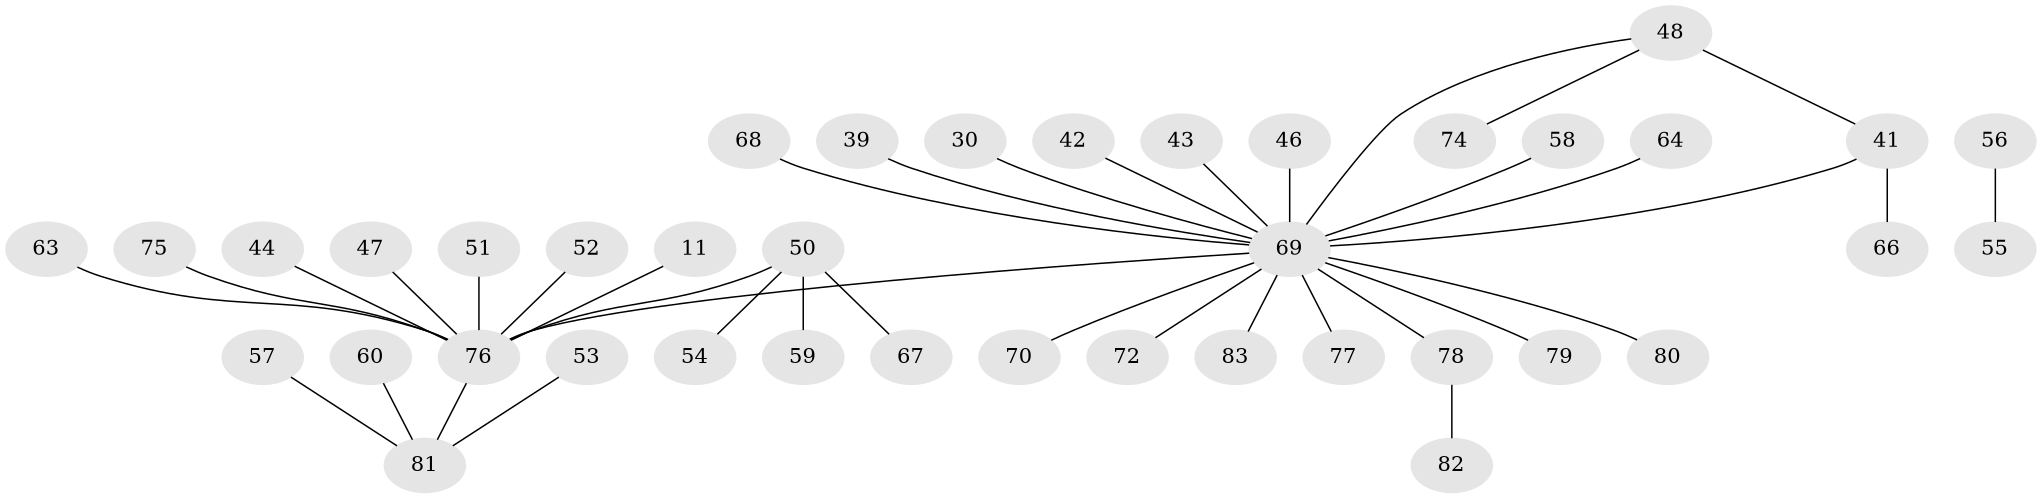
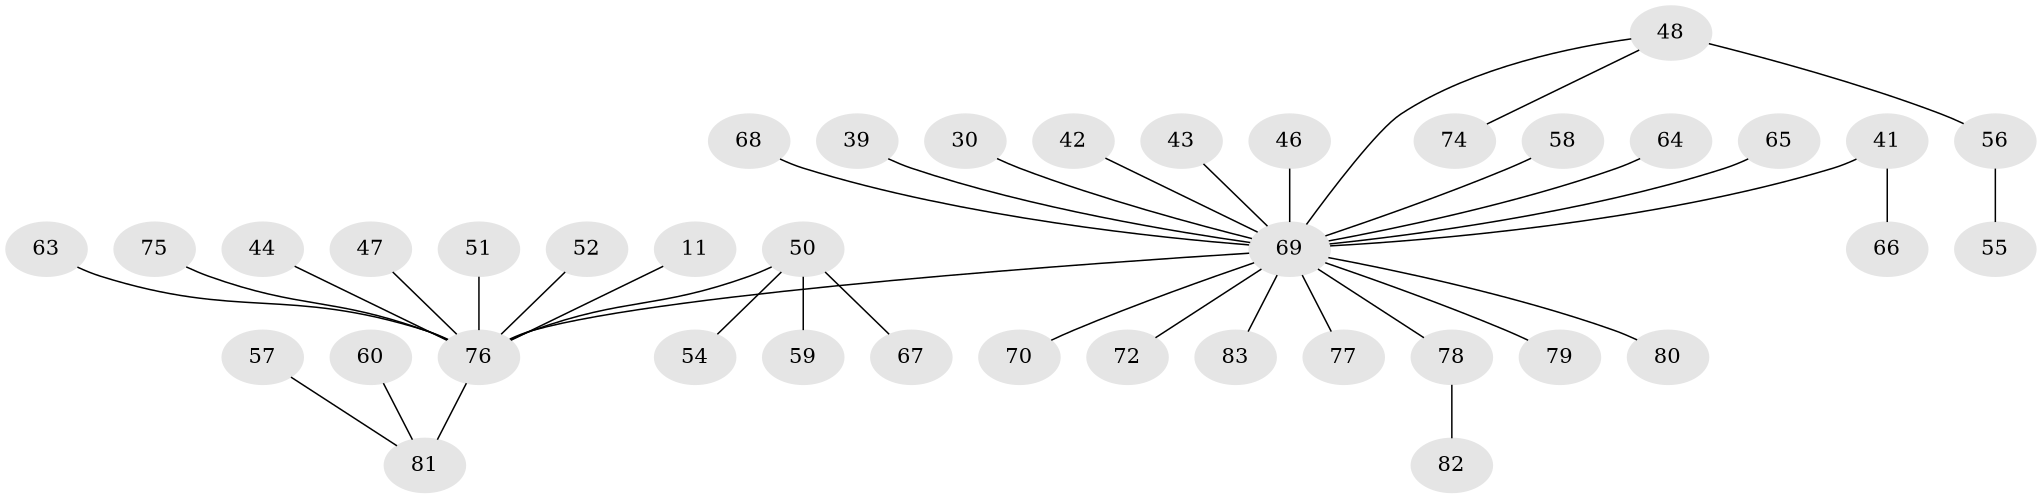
(1779, 87) -> (1838, 79)
none -> (1779, 141)
(587, 357) -> none
